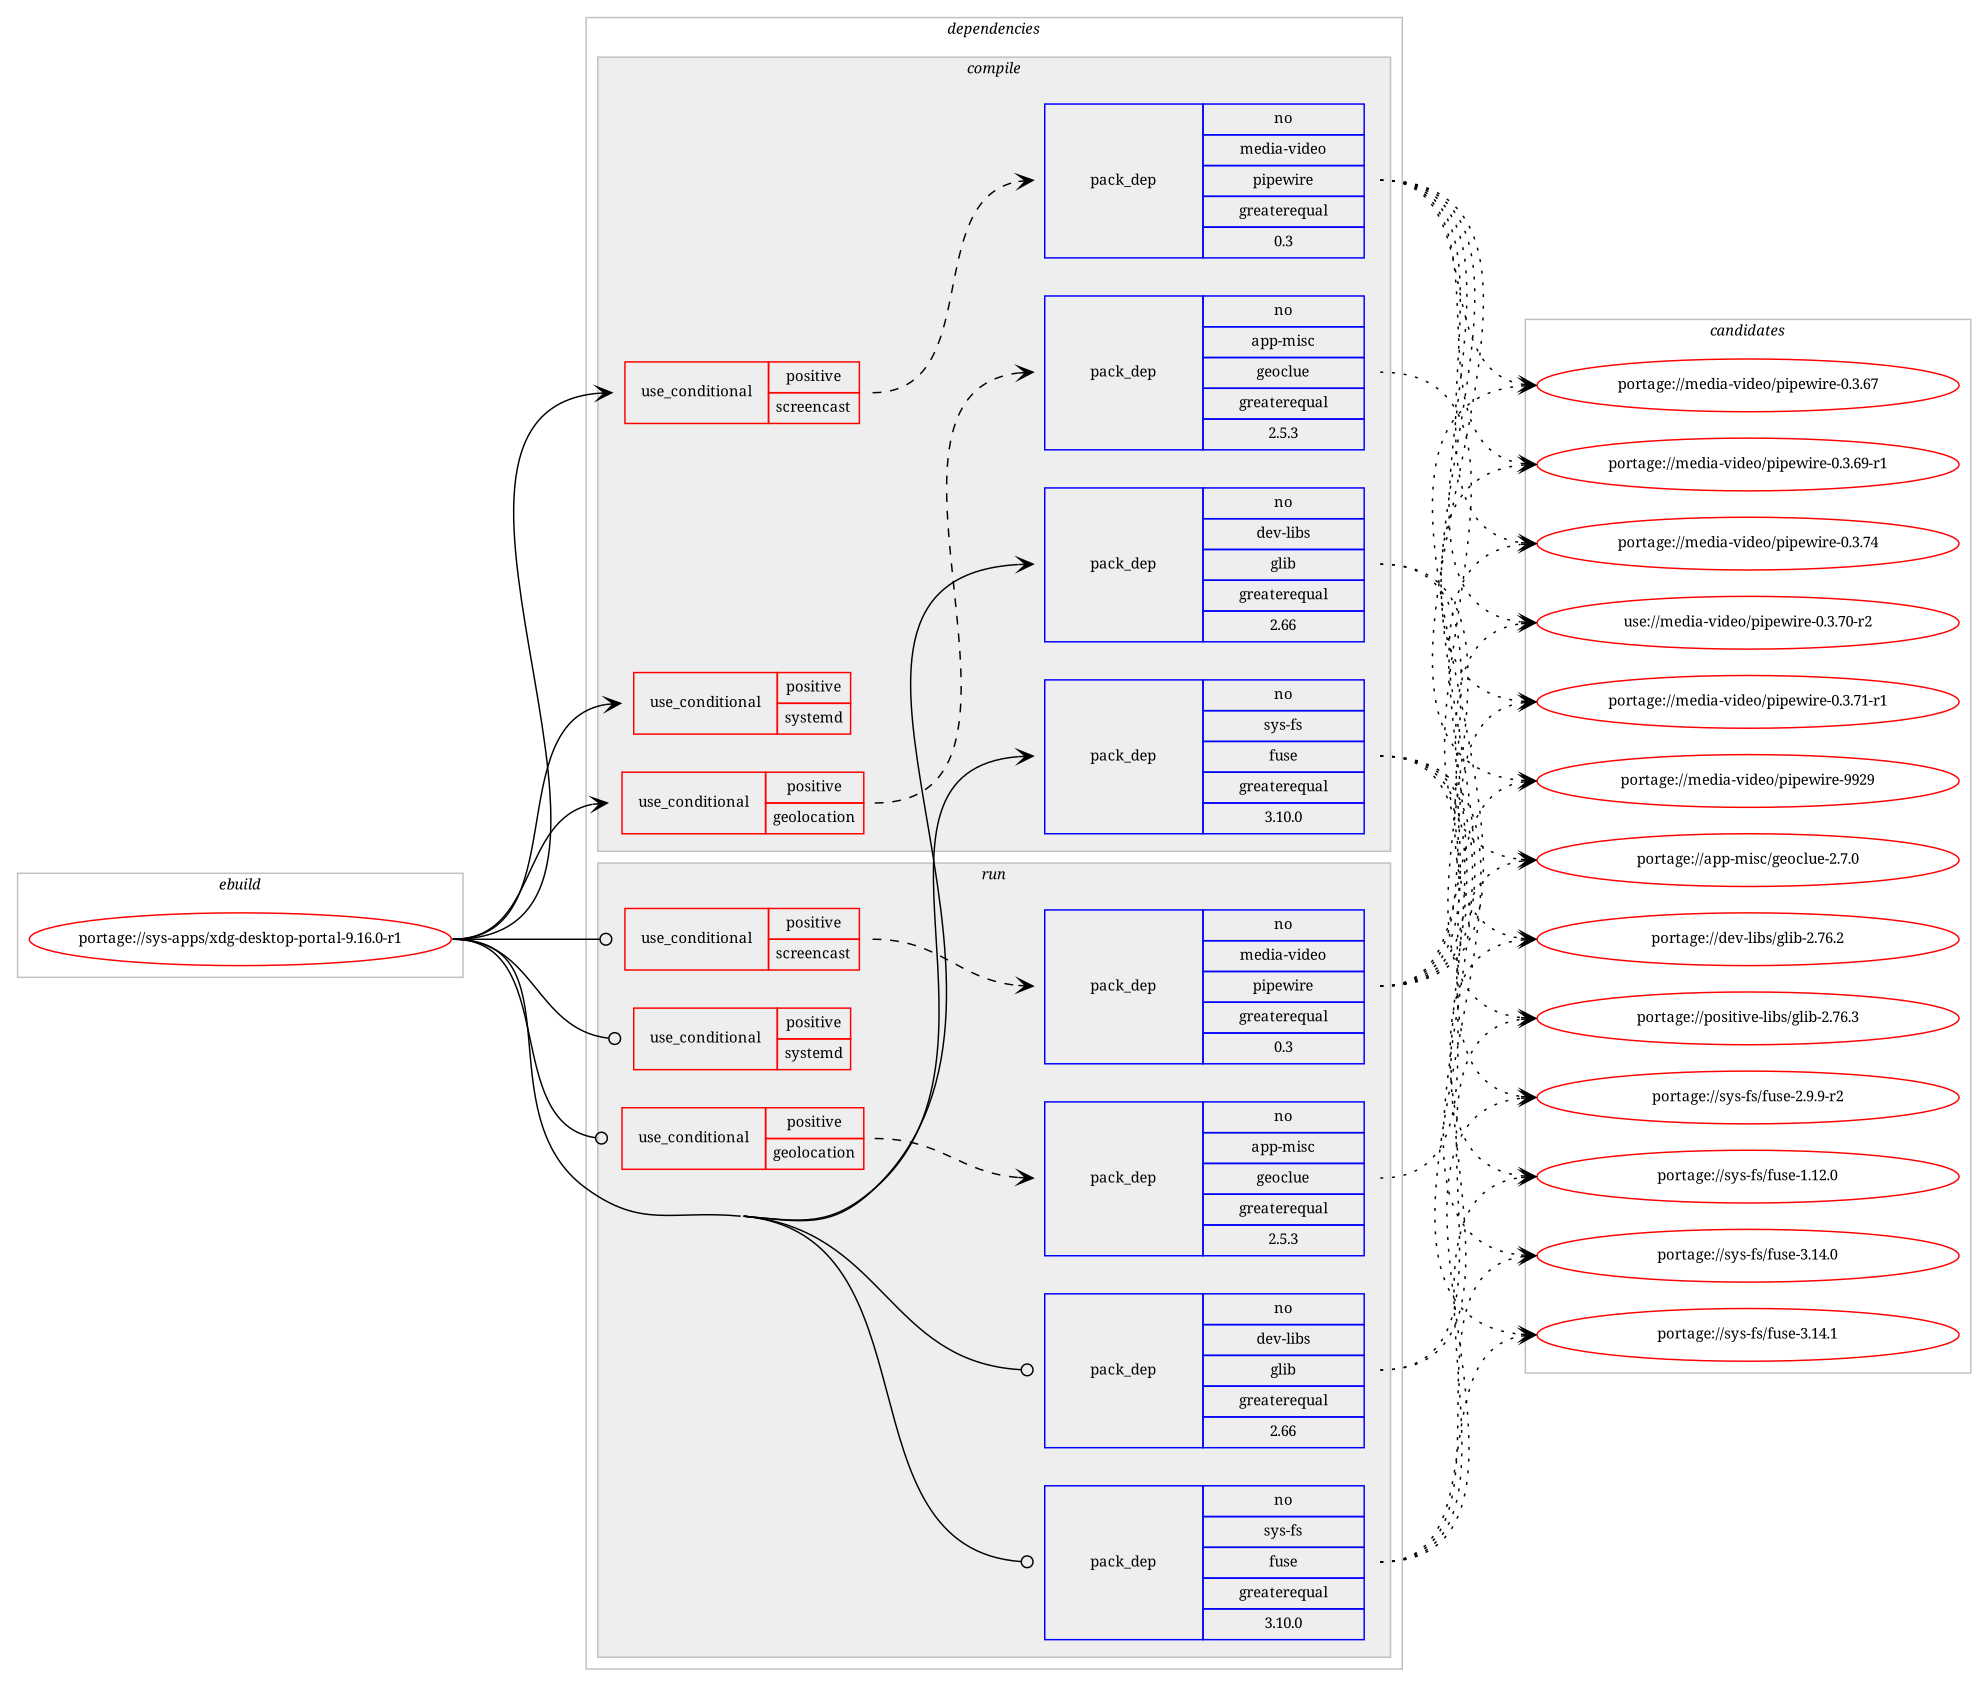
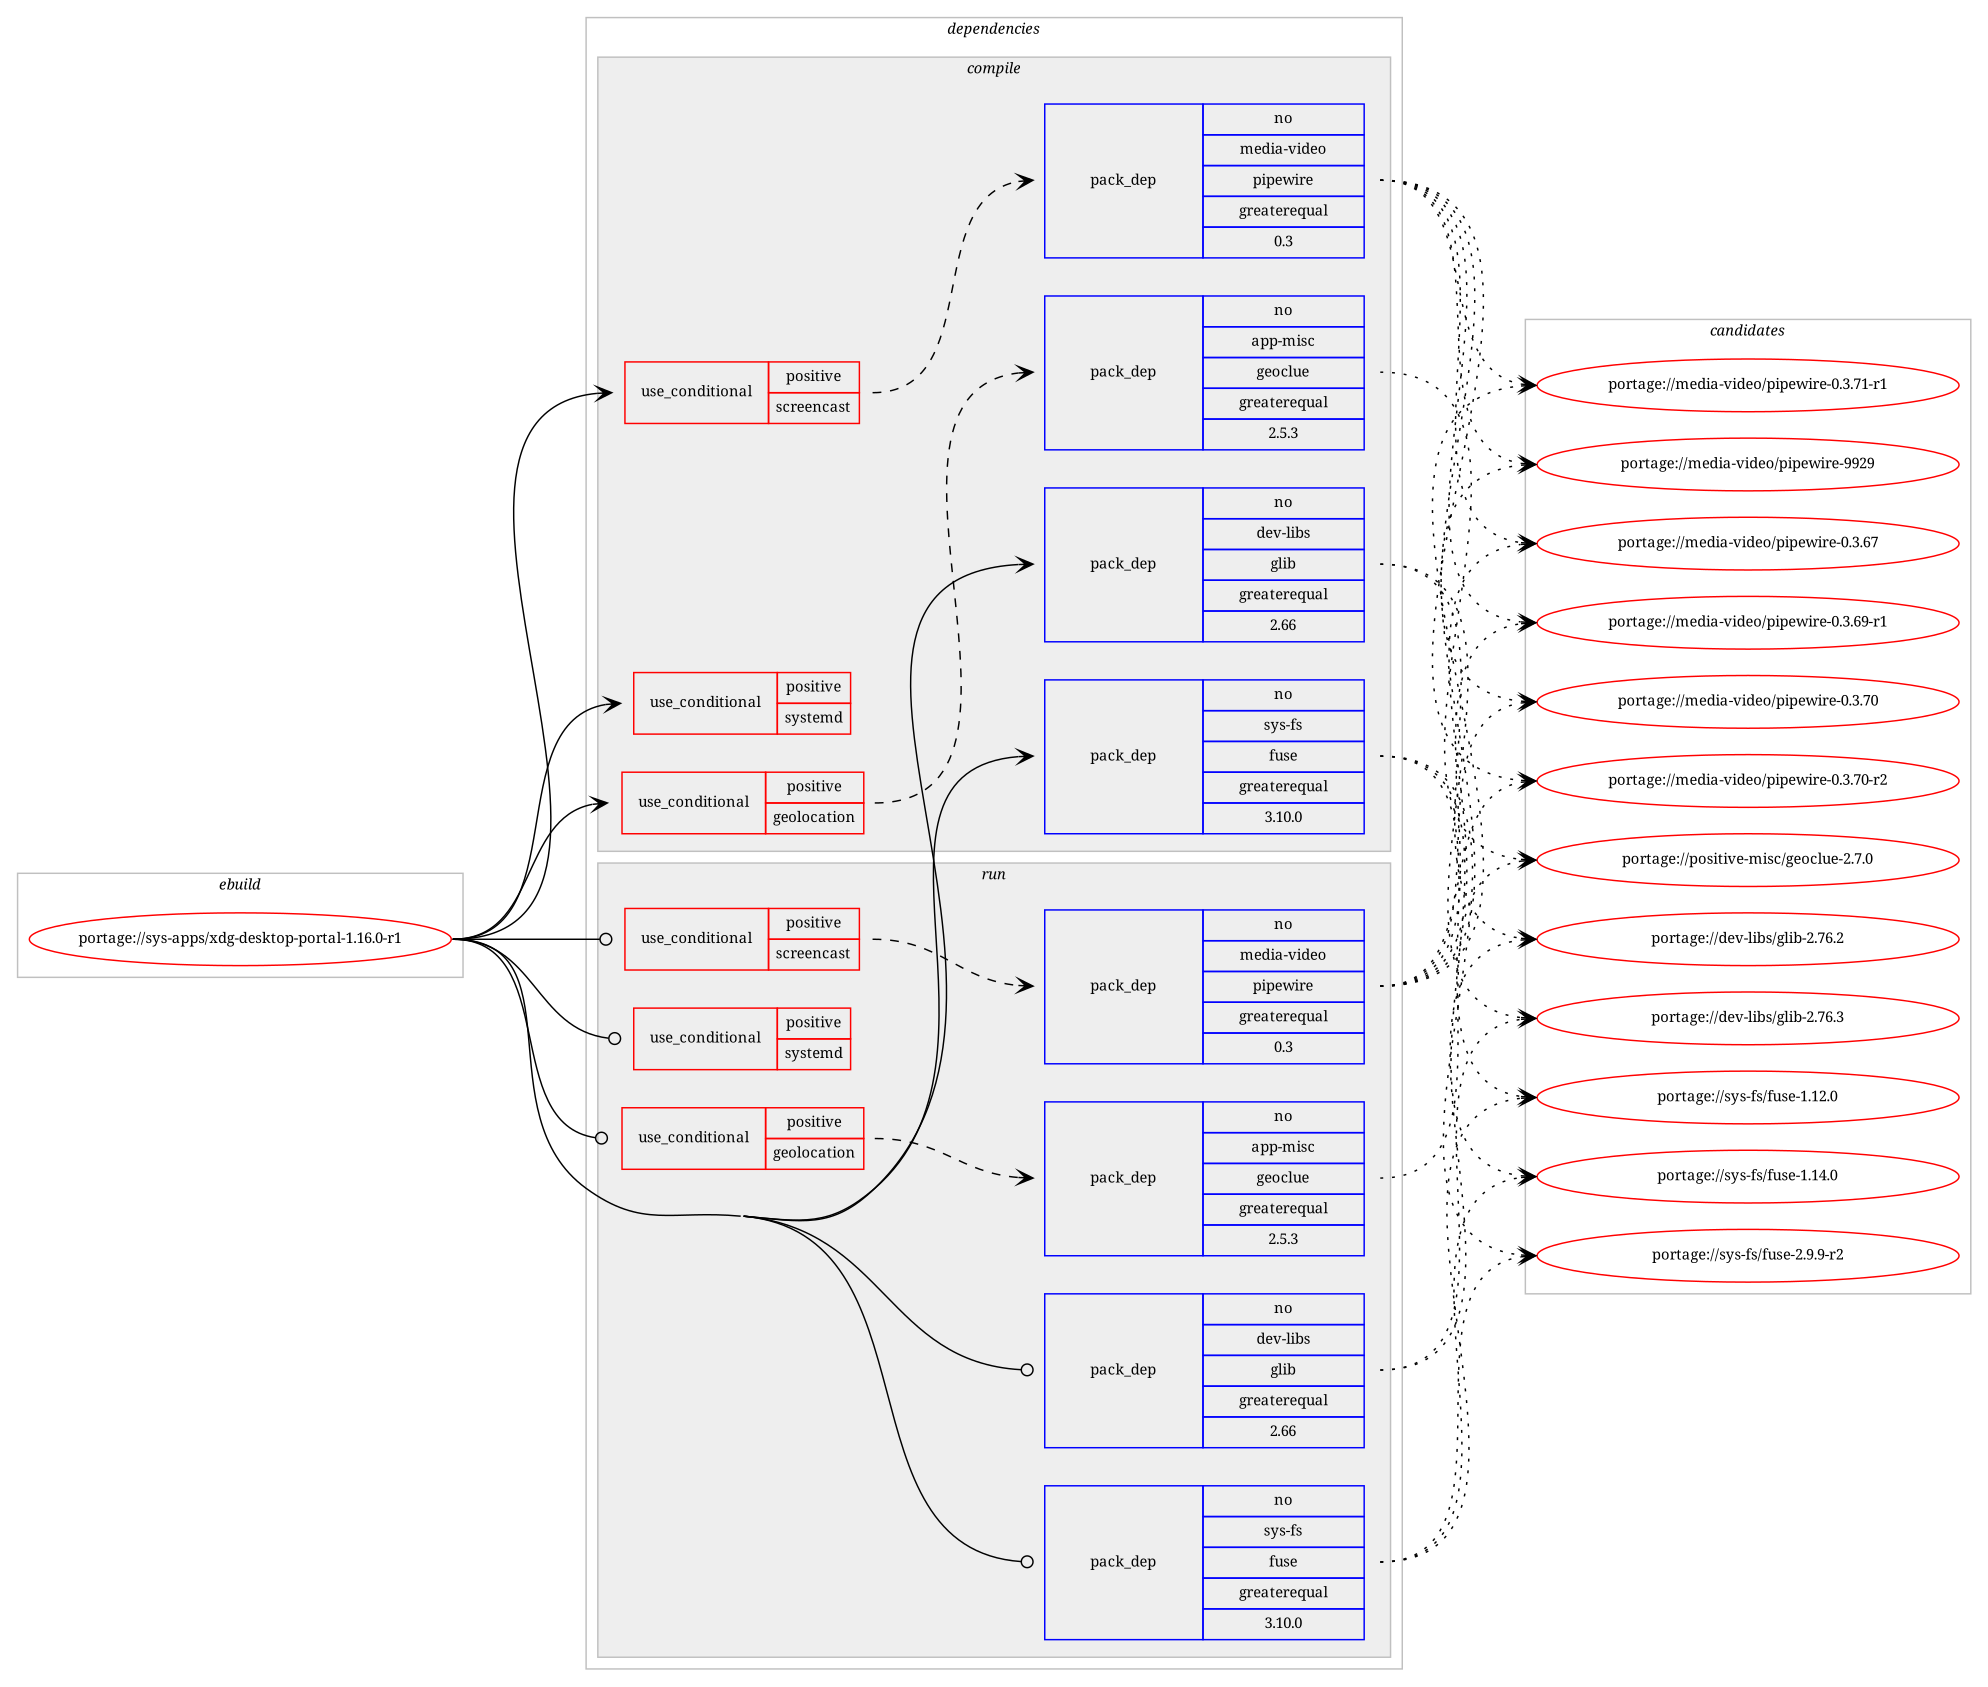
(1748, 544) -> (1748, 702)
(1748, 623) -> (1748, 781)
(1748, 860) -> (1748, 860)
(240, 939) -> (240, 939)
(1748, 1018) -> (1748, 1018)
(1748, 1256) -> (1748, 1177)
(1748, 1335) -> none
